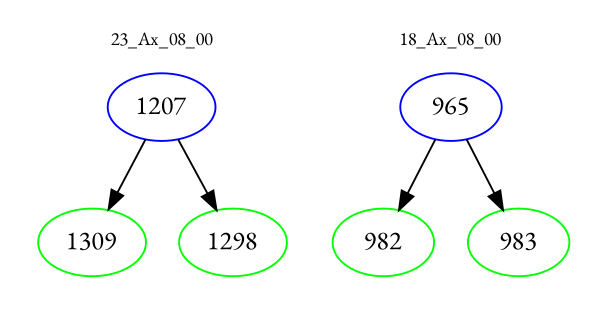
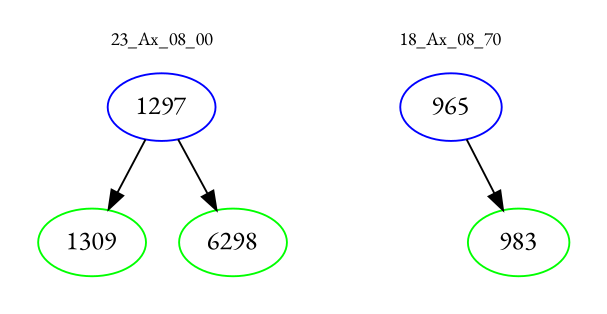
(451, 40) -> (451, 40)
(162, 107) -> (162, 107)
(233, 242) -> (233, 242)
(383, 242) -> none
